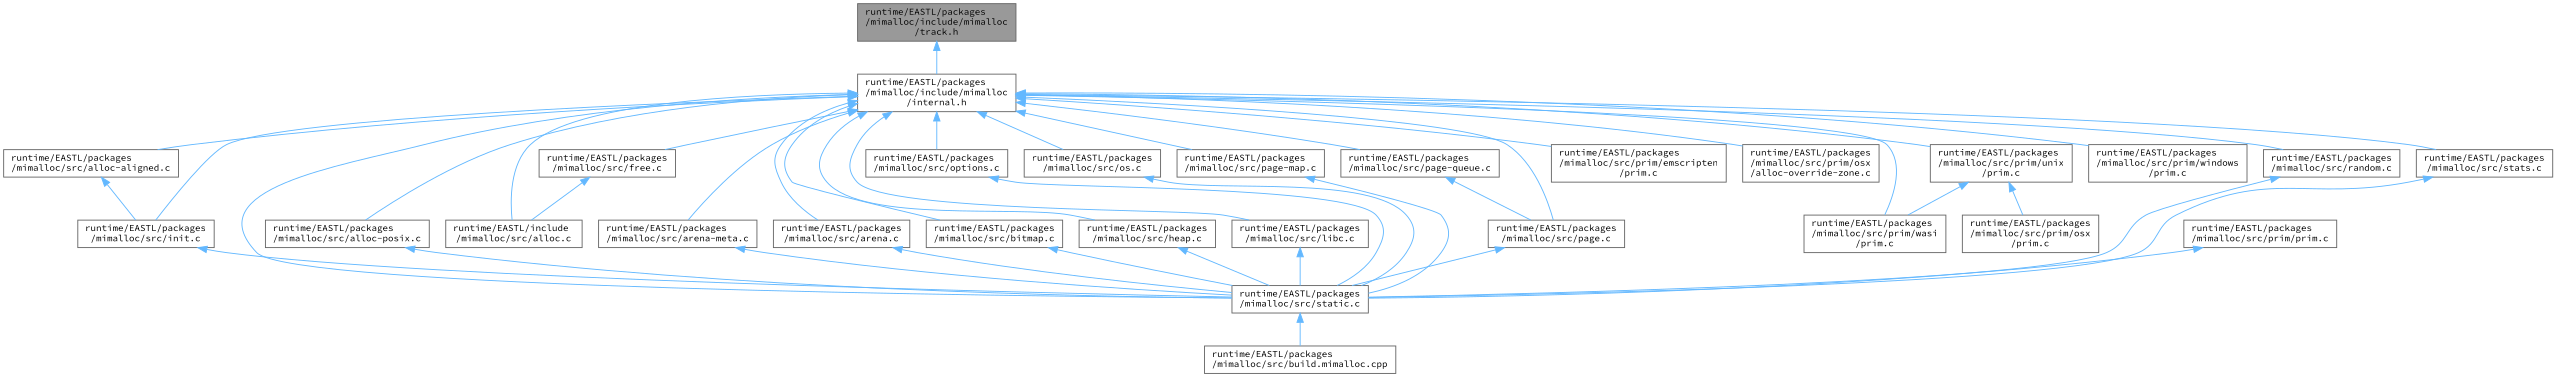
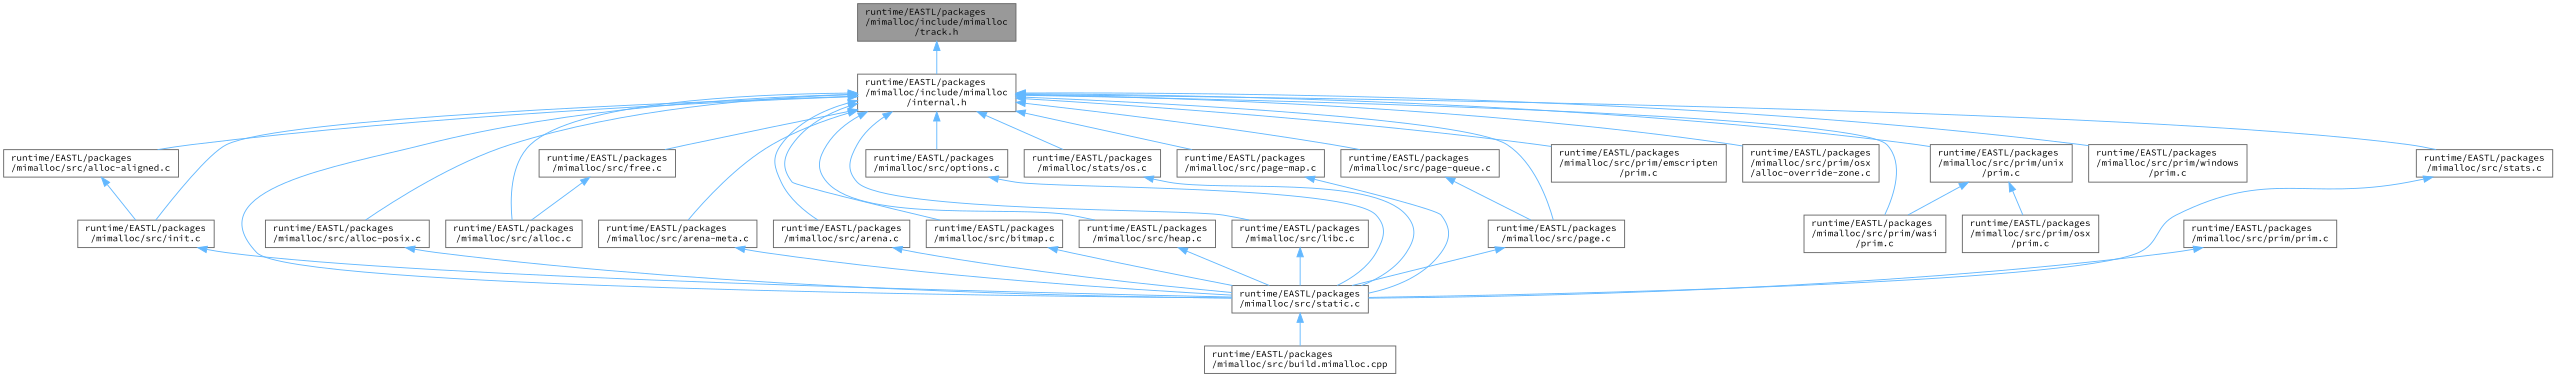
(1092, 163) -> (1092, 163)
(2332, 163) -> none
(514, 234) -> (514, 234)
